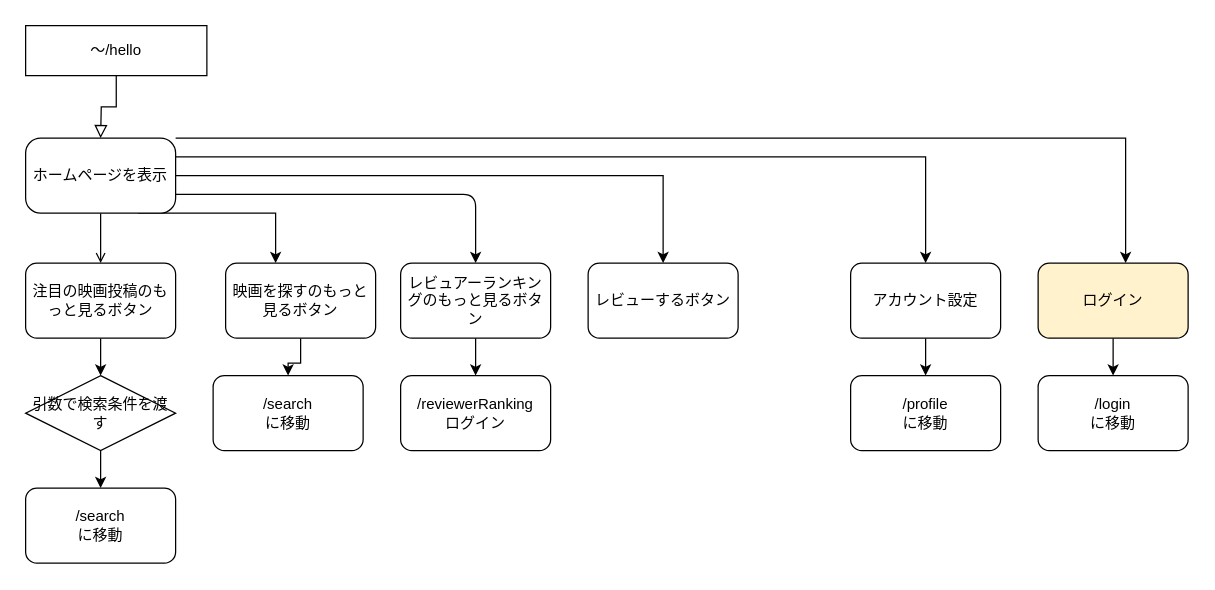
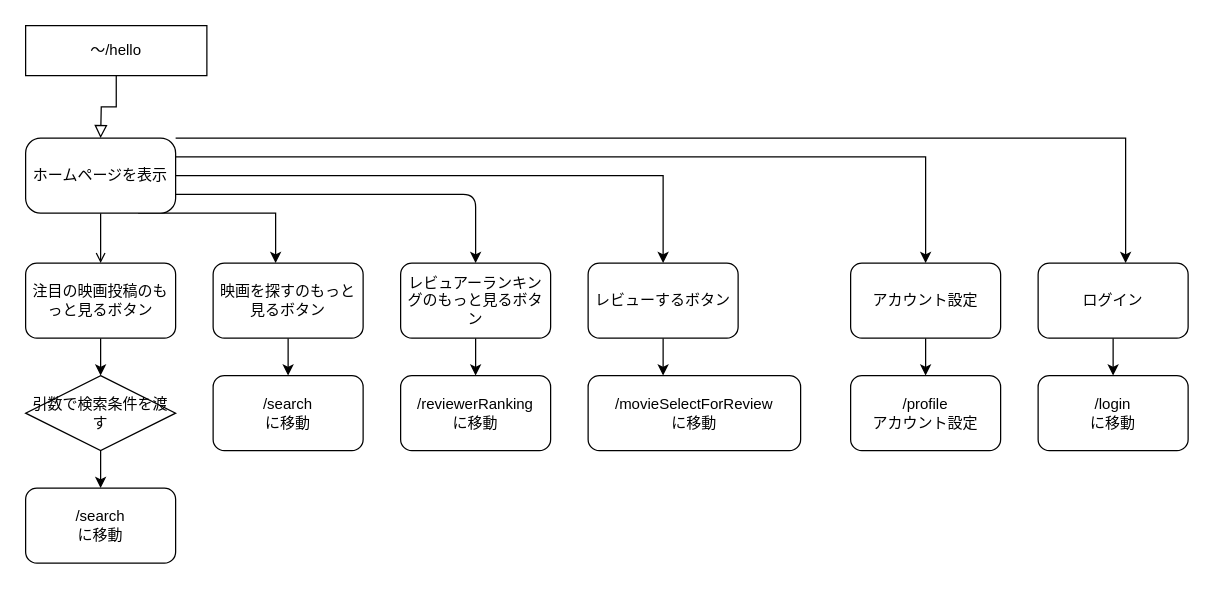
(301, 301) -> (288, 301)
(1113, 301) -> (1113, 301)
none -> (663, 352)
(476, 413) -> (476, 413)
none -> (694, 413)
(926, 413) -> (926, 413)
